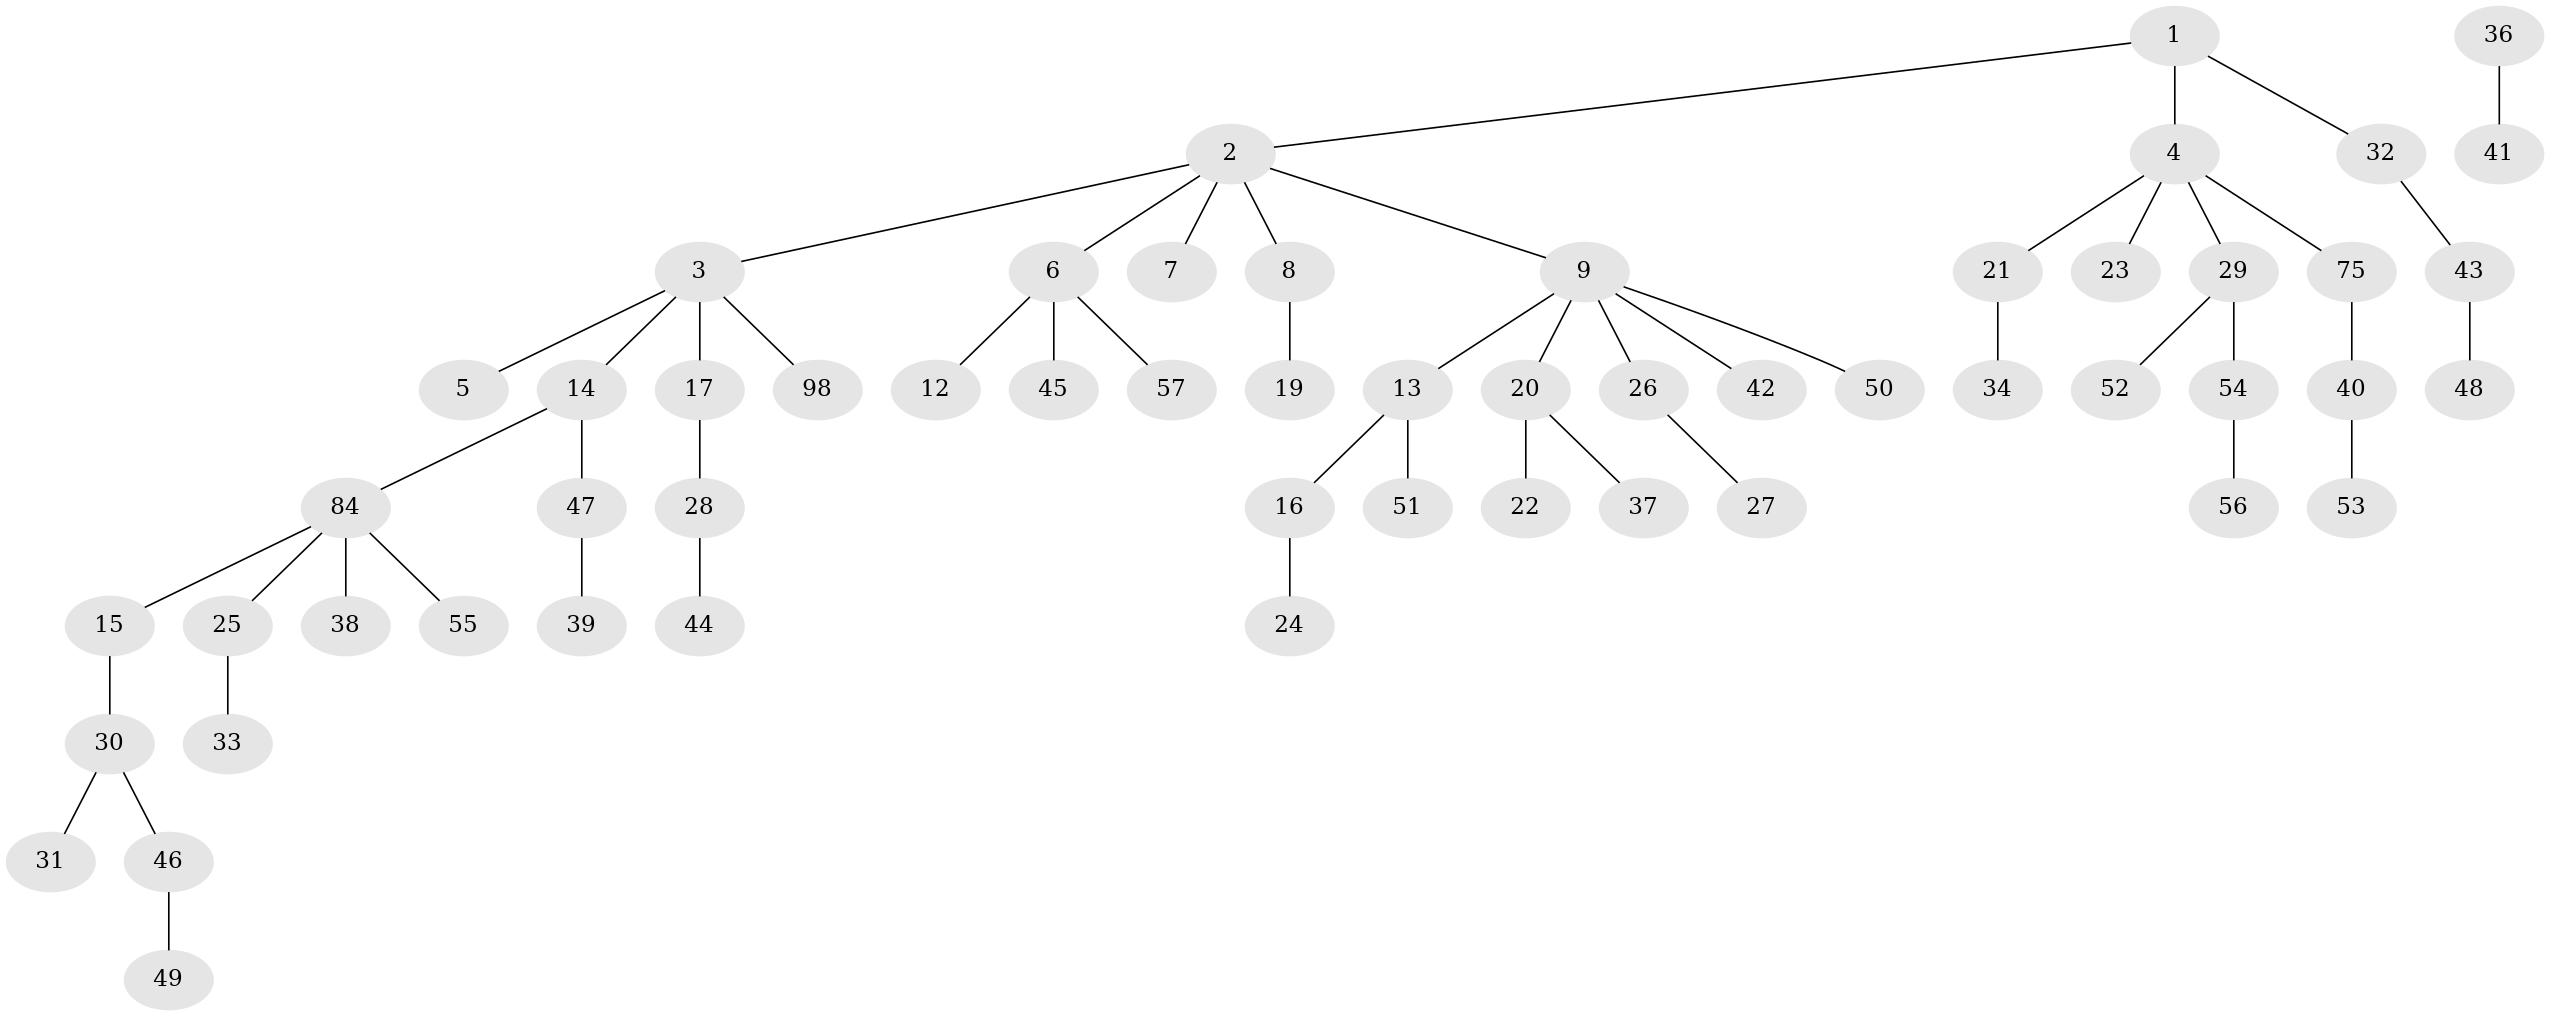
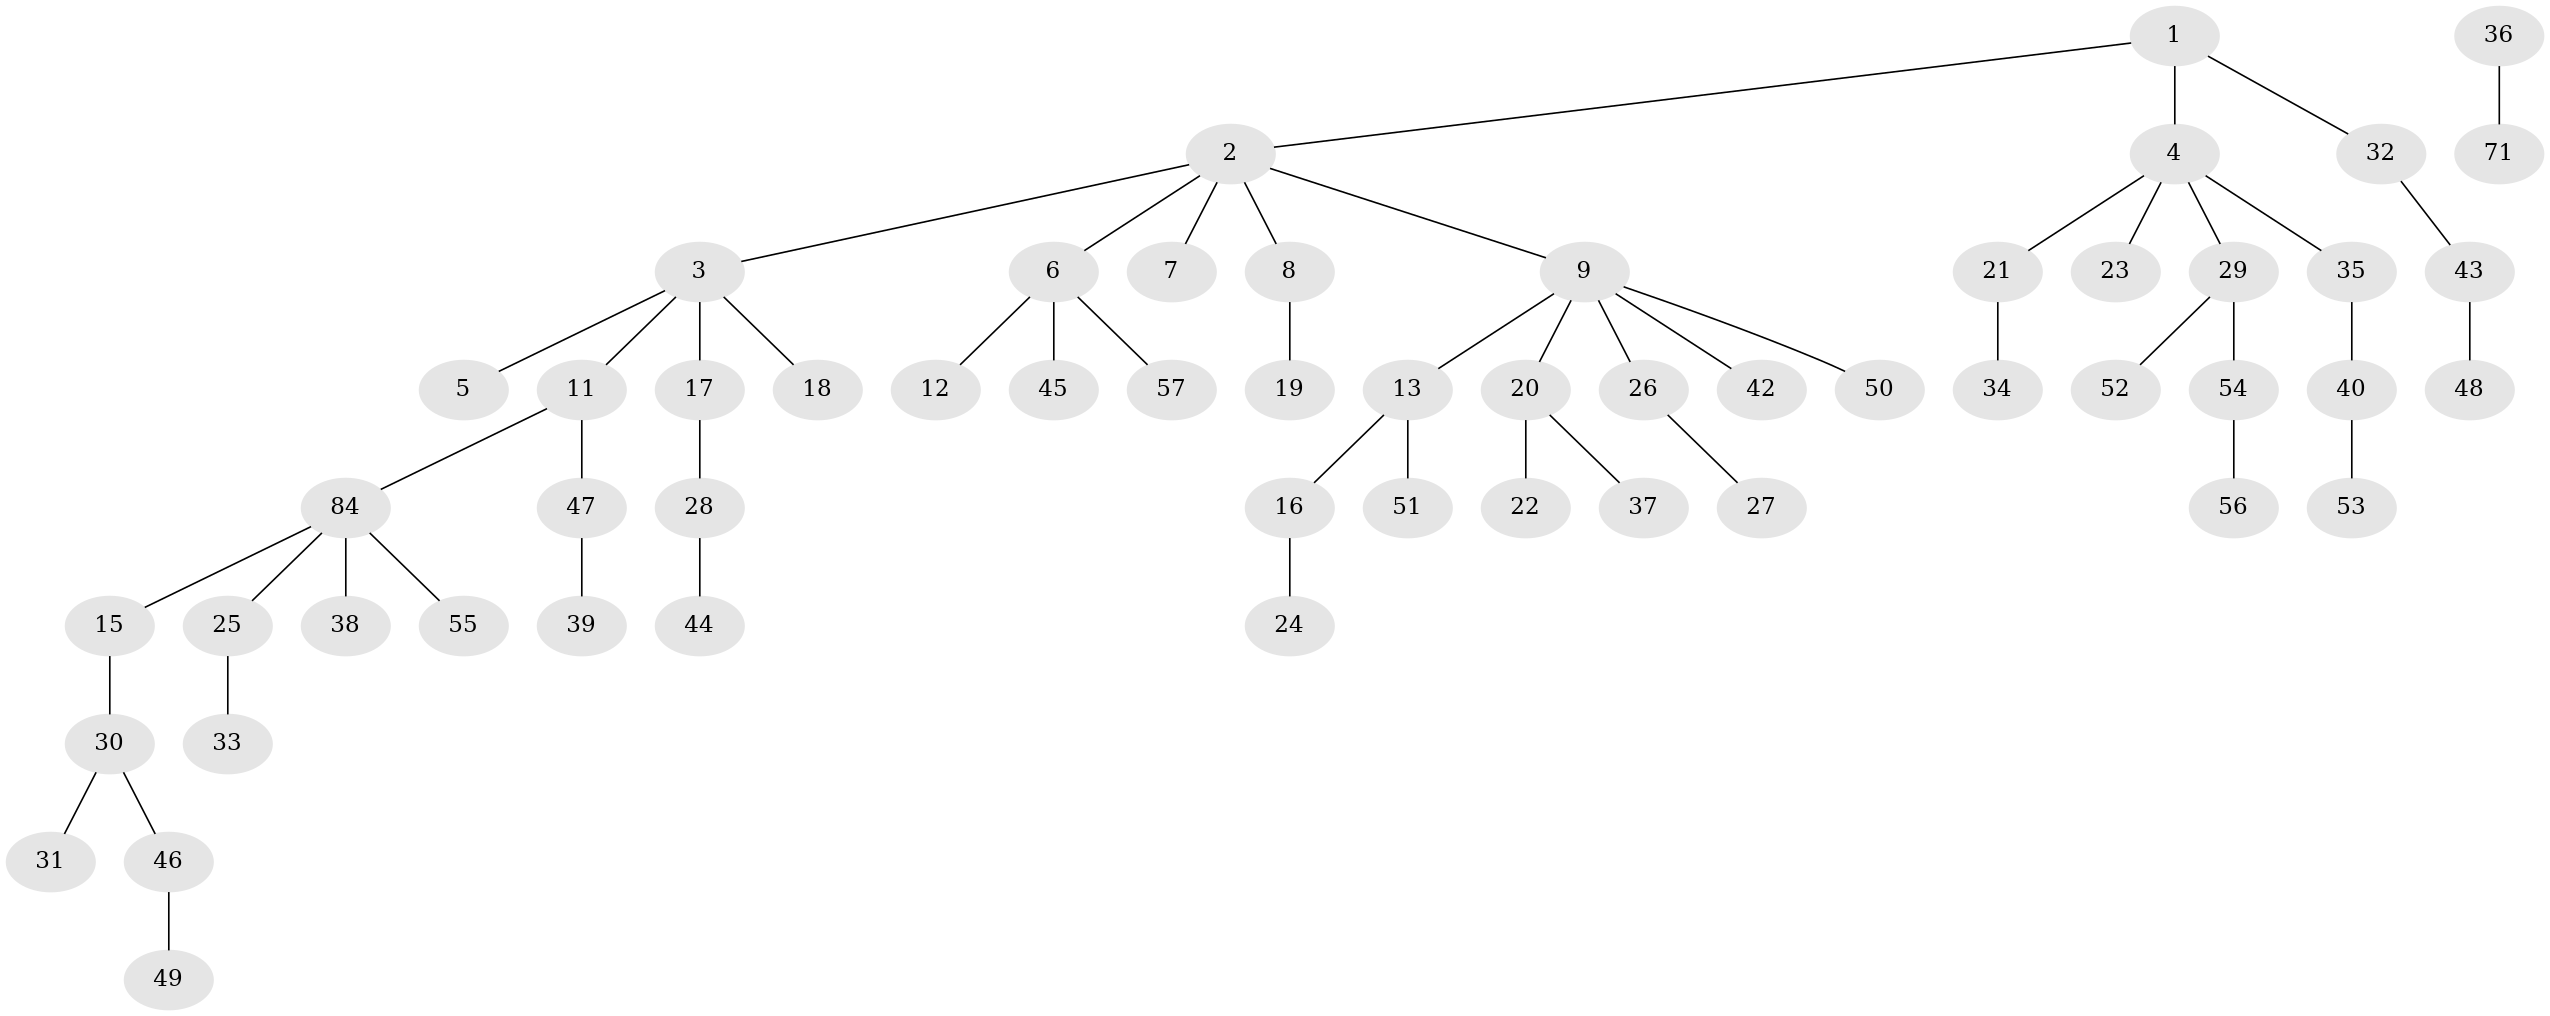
(2499, 154) -> (2499, 154)
(2352, 272) -> (2352, 272)
(582, 390) -> (582, 390)
(818, 390) -> (818, 390)
